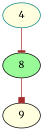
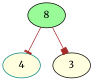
(22, 39) -> (35, 39)
(22, 116) -> (72, 65)
